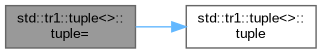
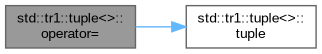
(71, 27) -> (71, 27)
